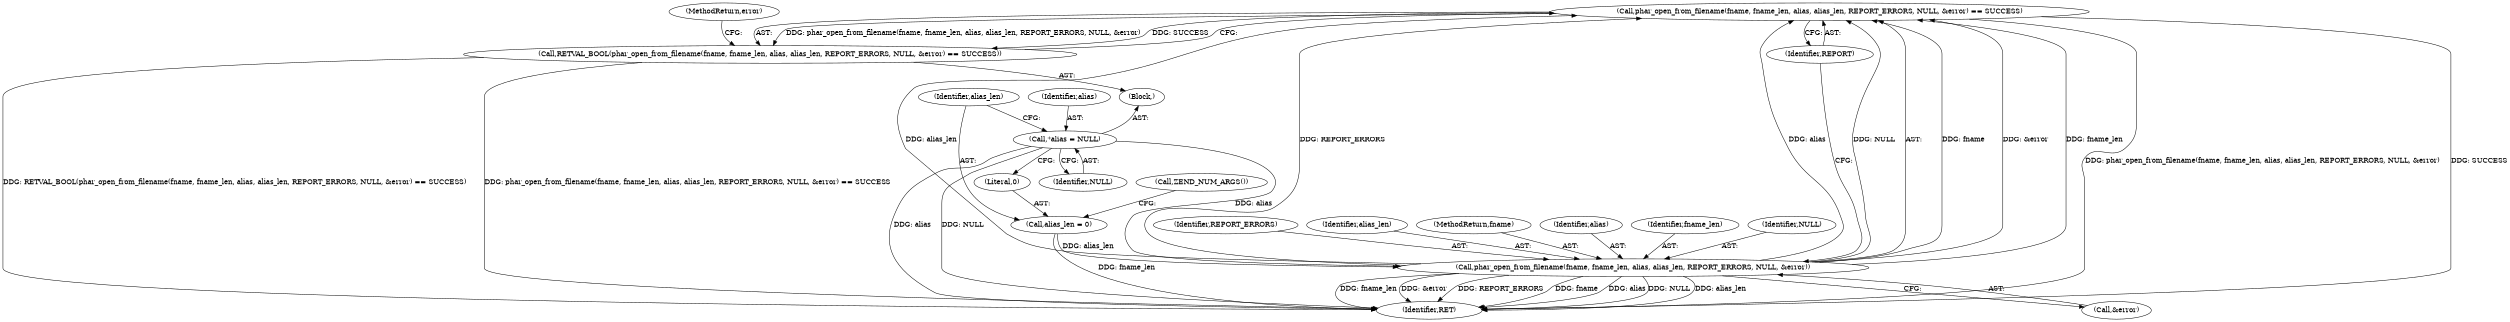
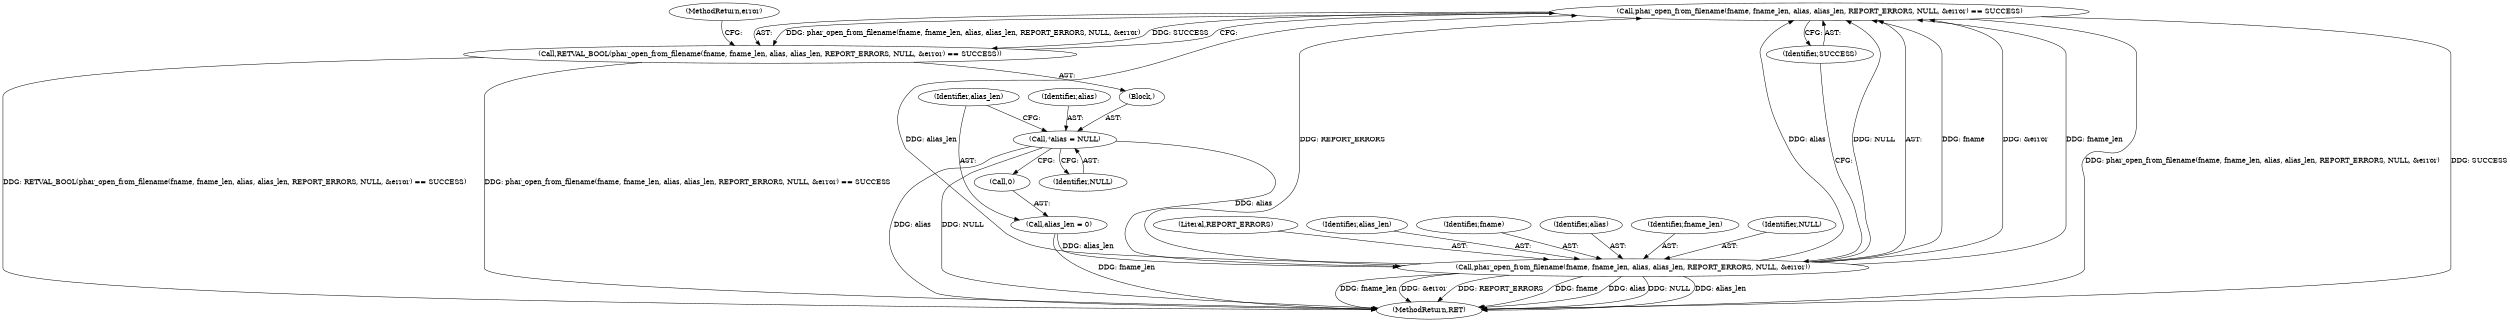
(1820, 54) -> (1820, 54)
(1121, 125) -> (1104, 115)
(1002, 182) -> (1002, 182)
(1202, 182) -> none
(1226, 225) -> (1226, 225)
(1474, 225) -> (1474, 225)
(1429, 310) -> (1429, 310)
(2117, 310) -> none
